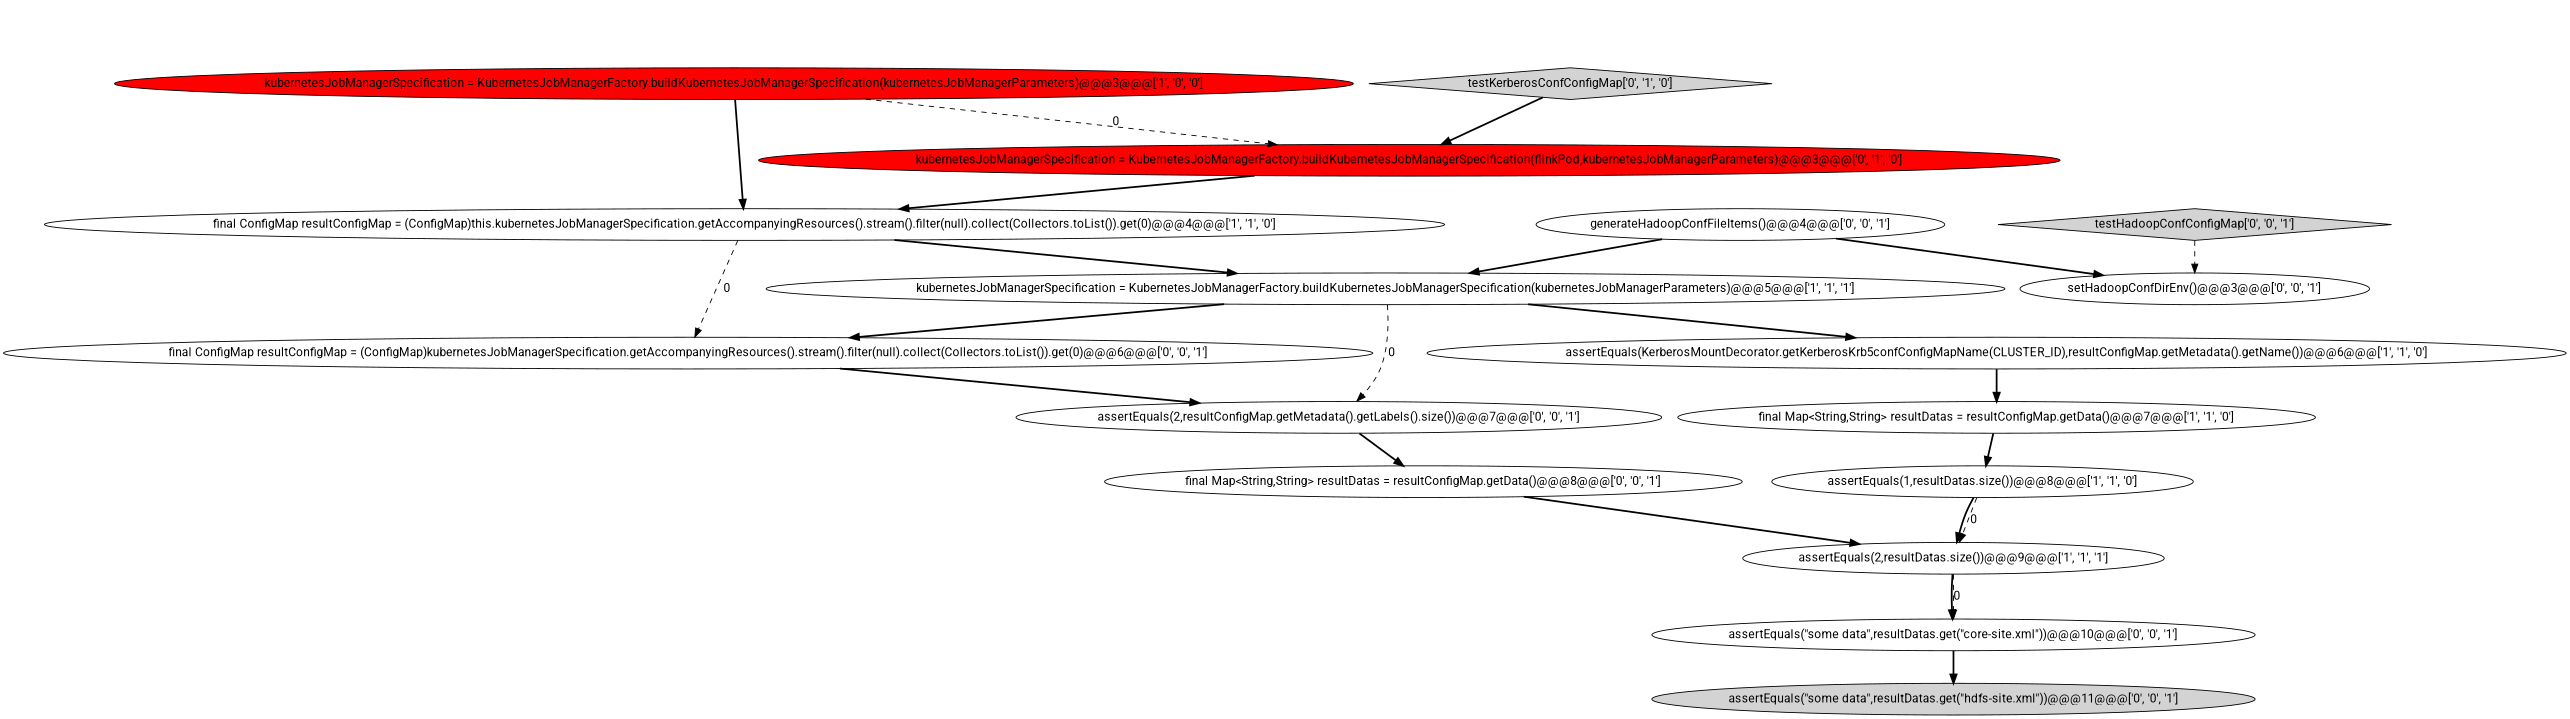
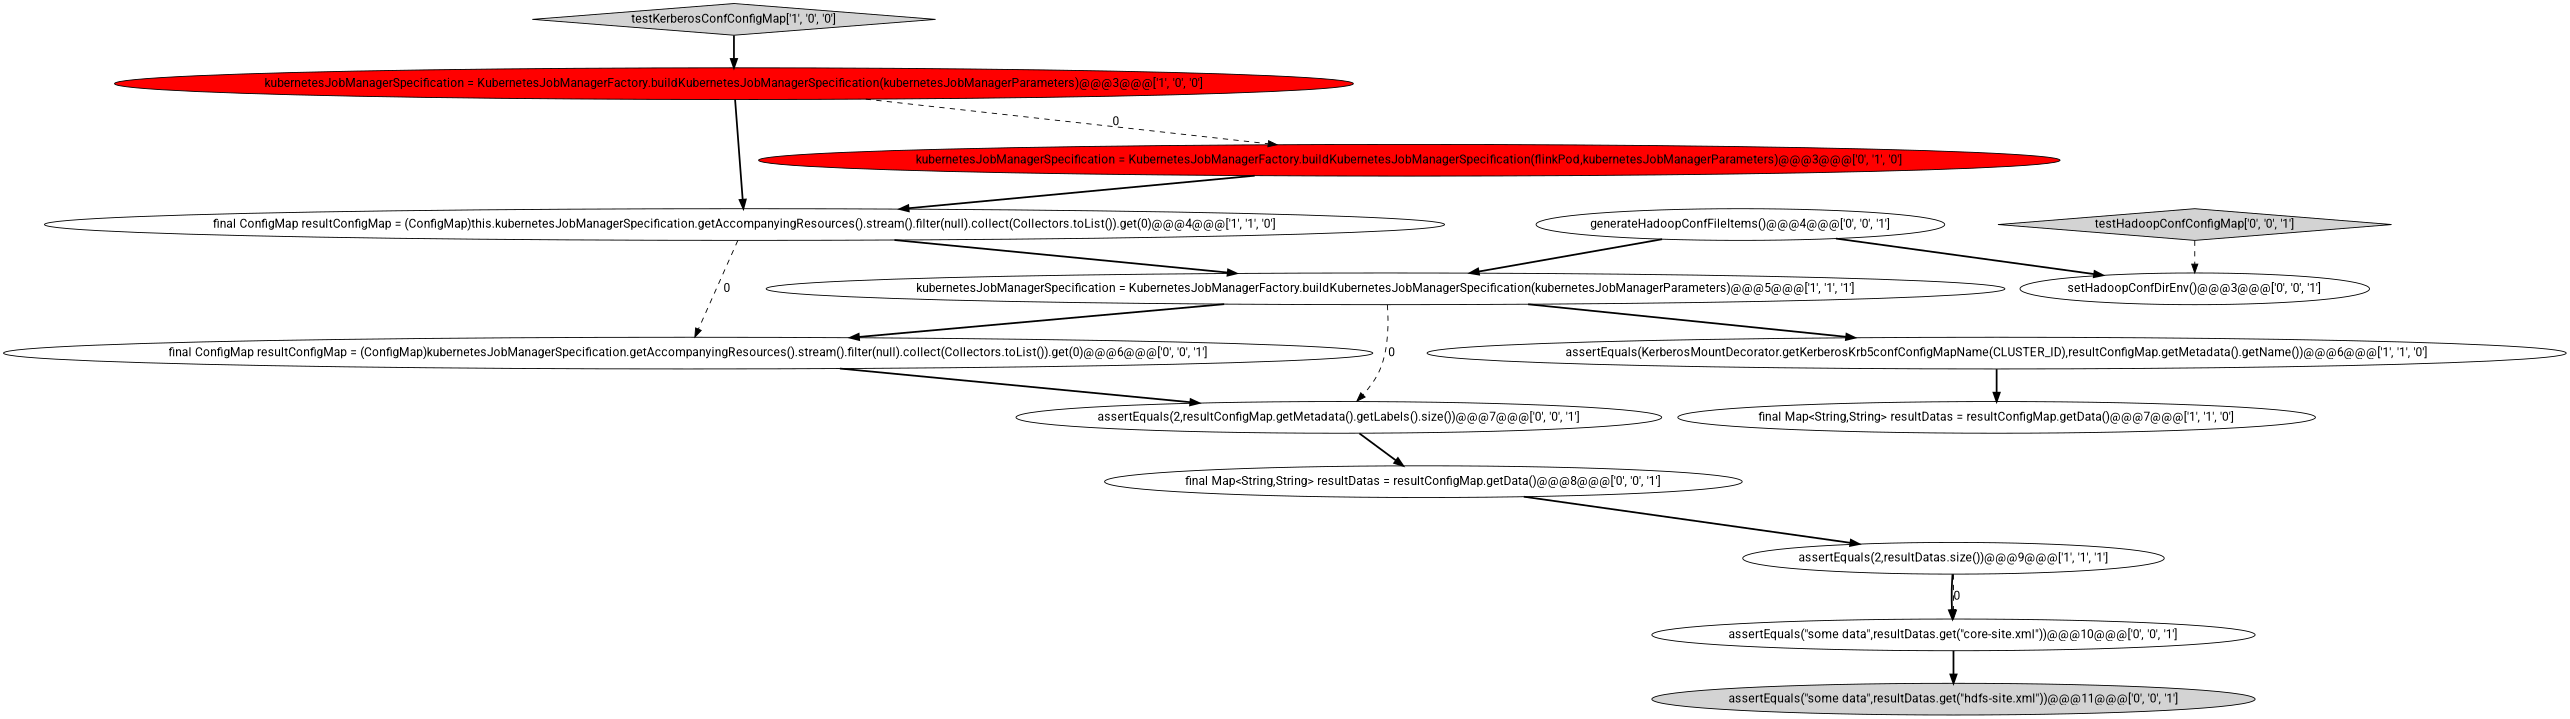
none -> (734, 19)
(1570, 84) -> none
(1983, 482) -> none
